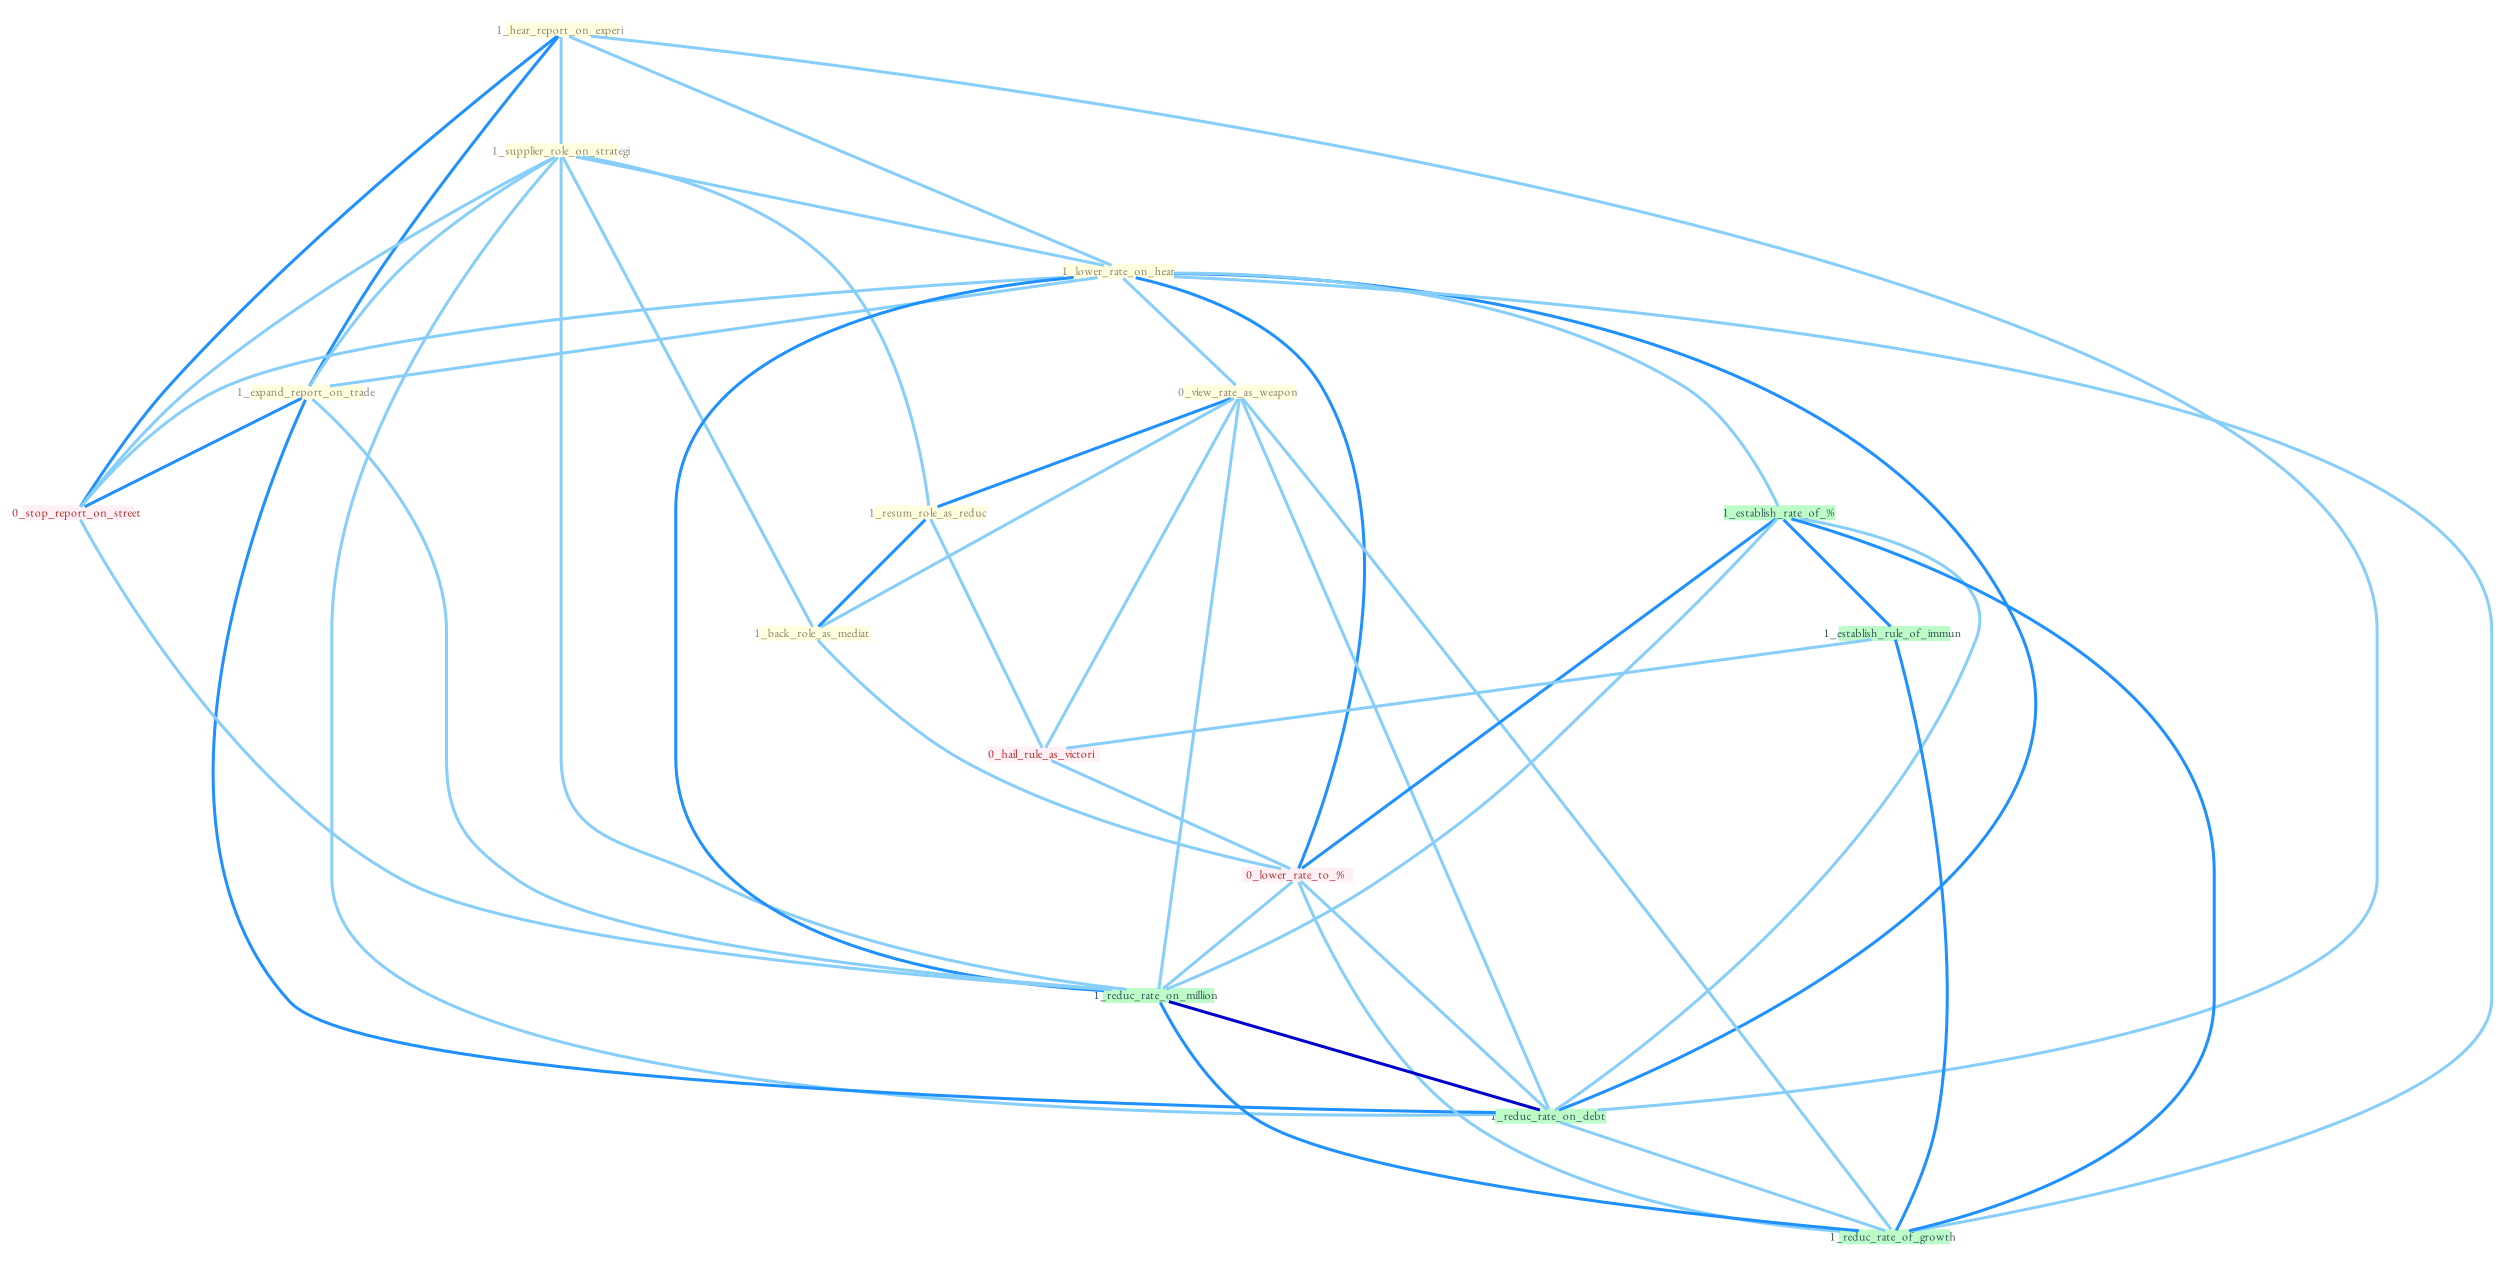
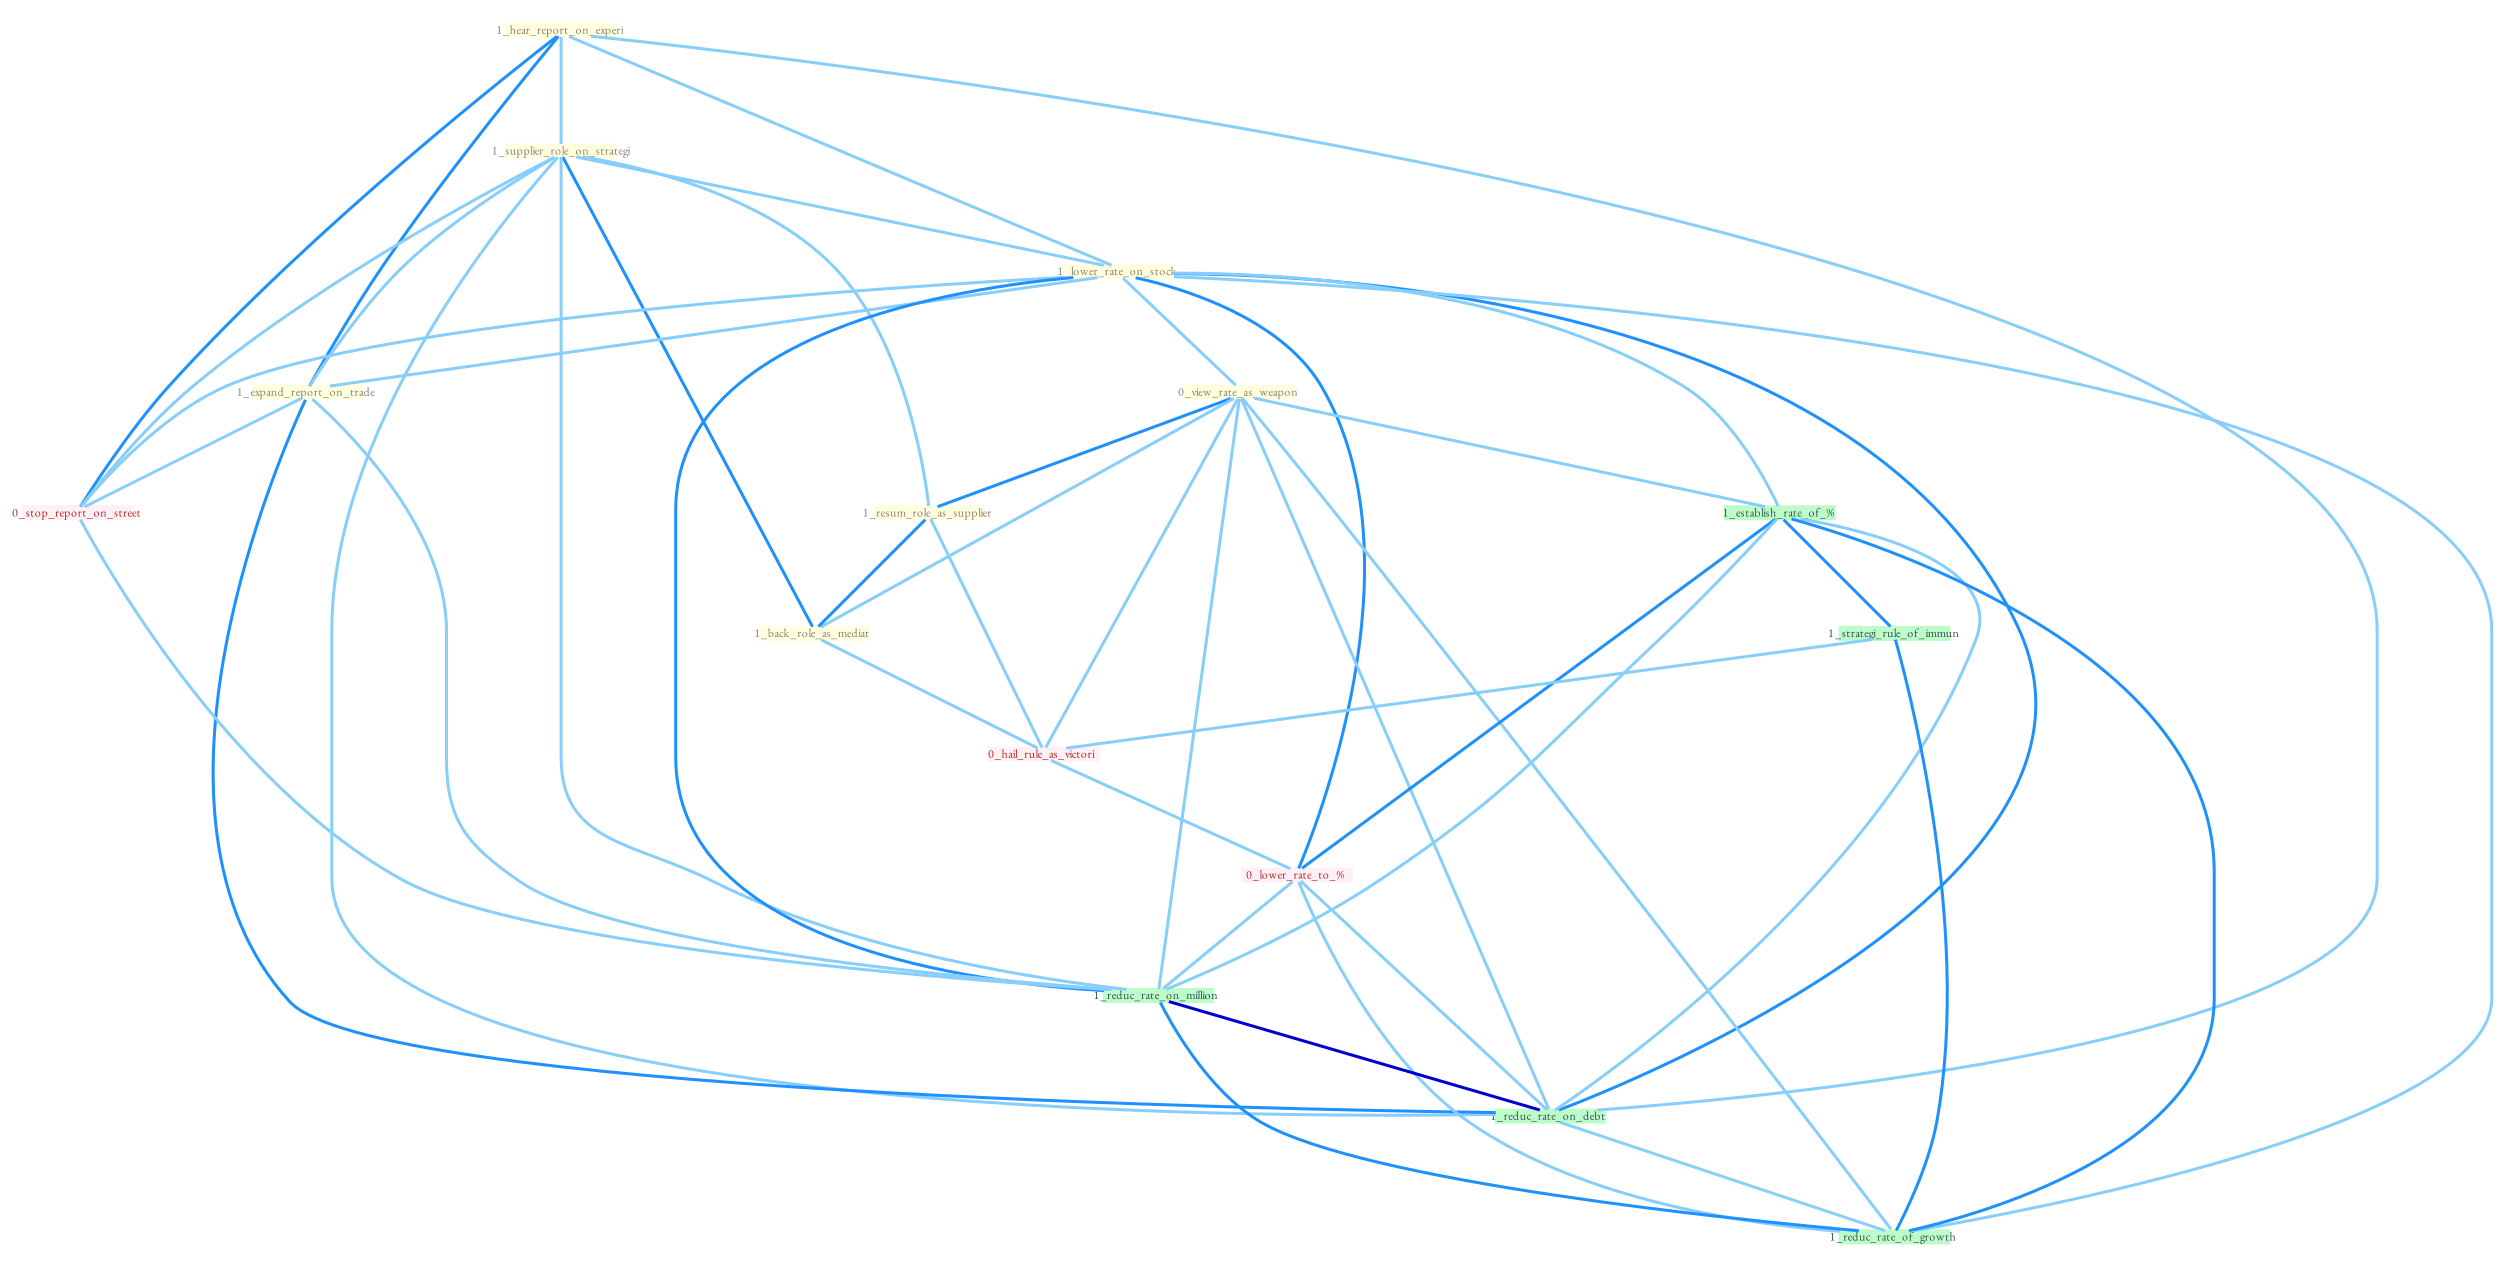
(1119, 272) -> (1119, 272)
(688, 392) -> (688, 392)
none -> (1510, 452)
(193, 453) -> (193, 453)
(929, 513) -> (929, 513)
(1894, 634) -> (1894, 634)
(1030, 792) -> (929, 694)
